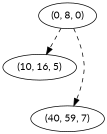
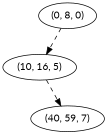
(84, 63) -> (52, 90)
